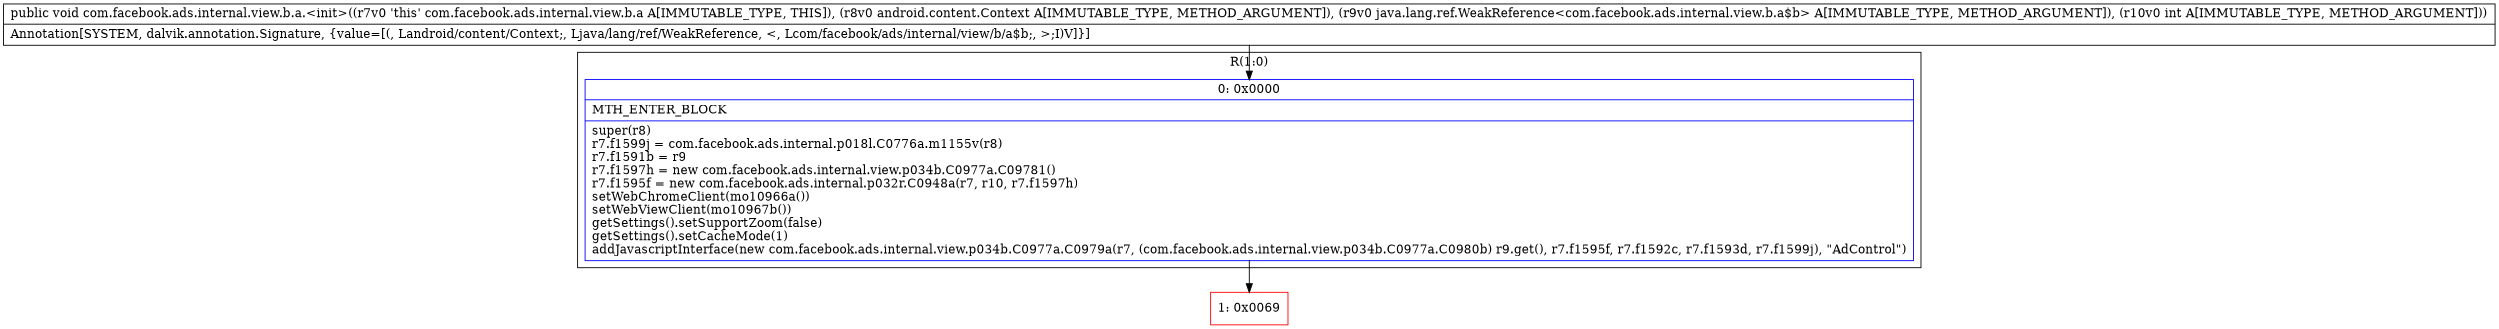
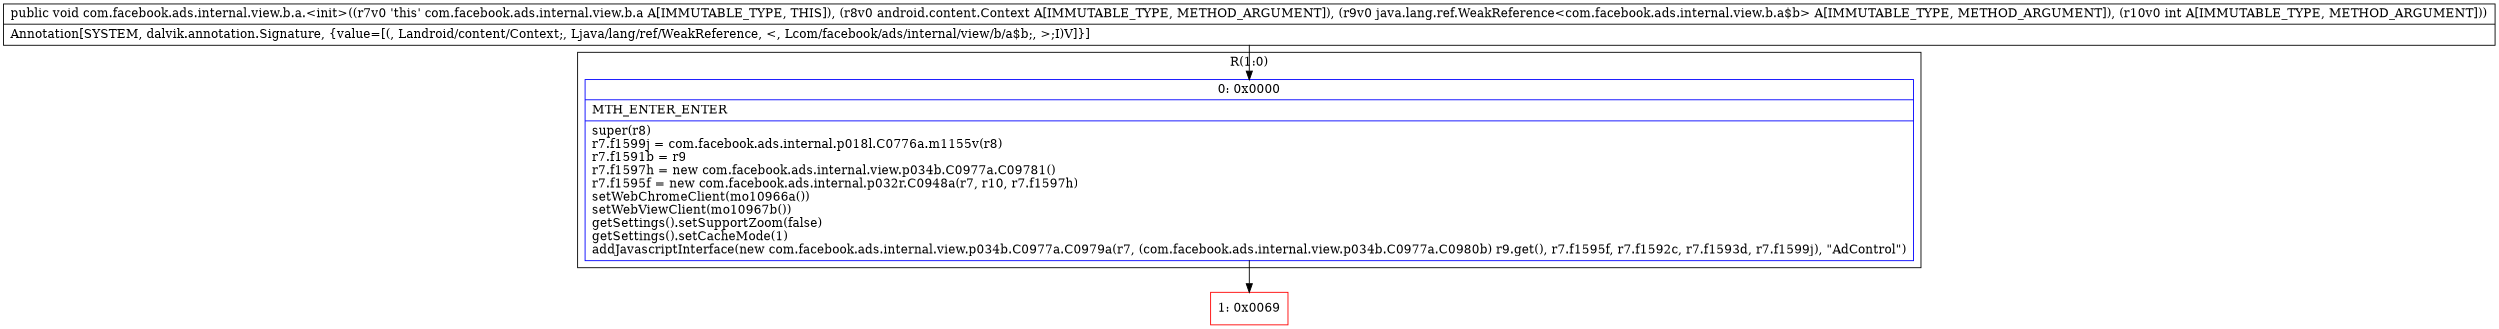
(660, 110) -> (660, 110)
